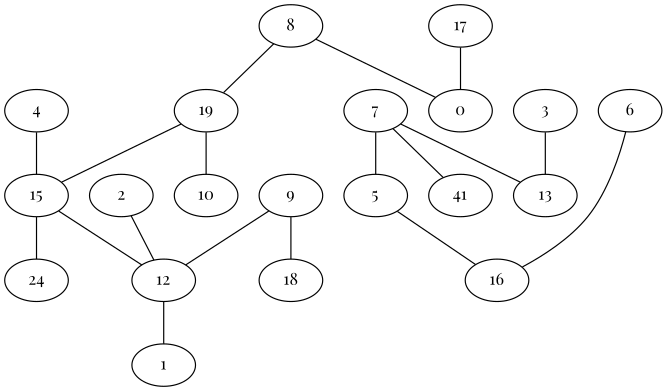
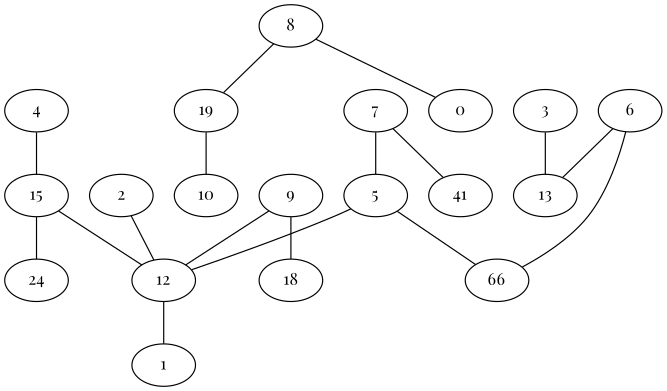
(461, 26) -> none
(121, 153) -> none
(460, 153) -> (588, 153)
none -> (272, 241)
(497, 280) -> (497, 280)
